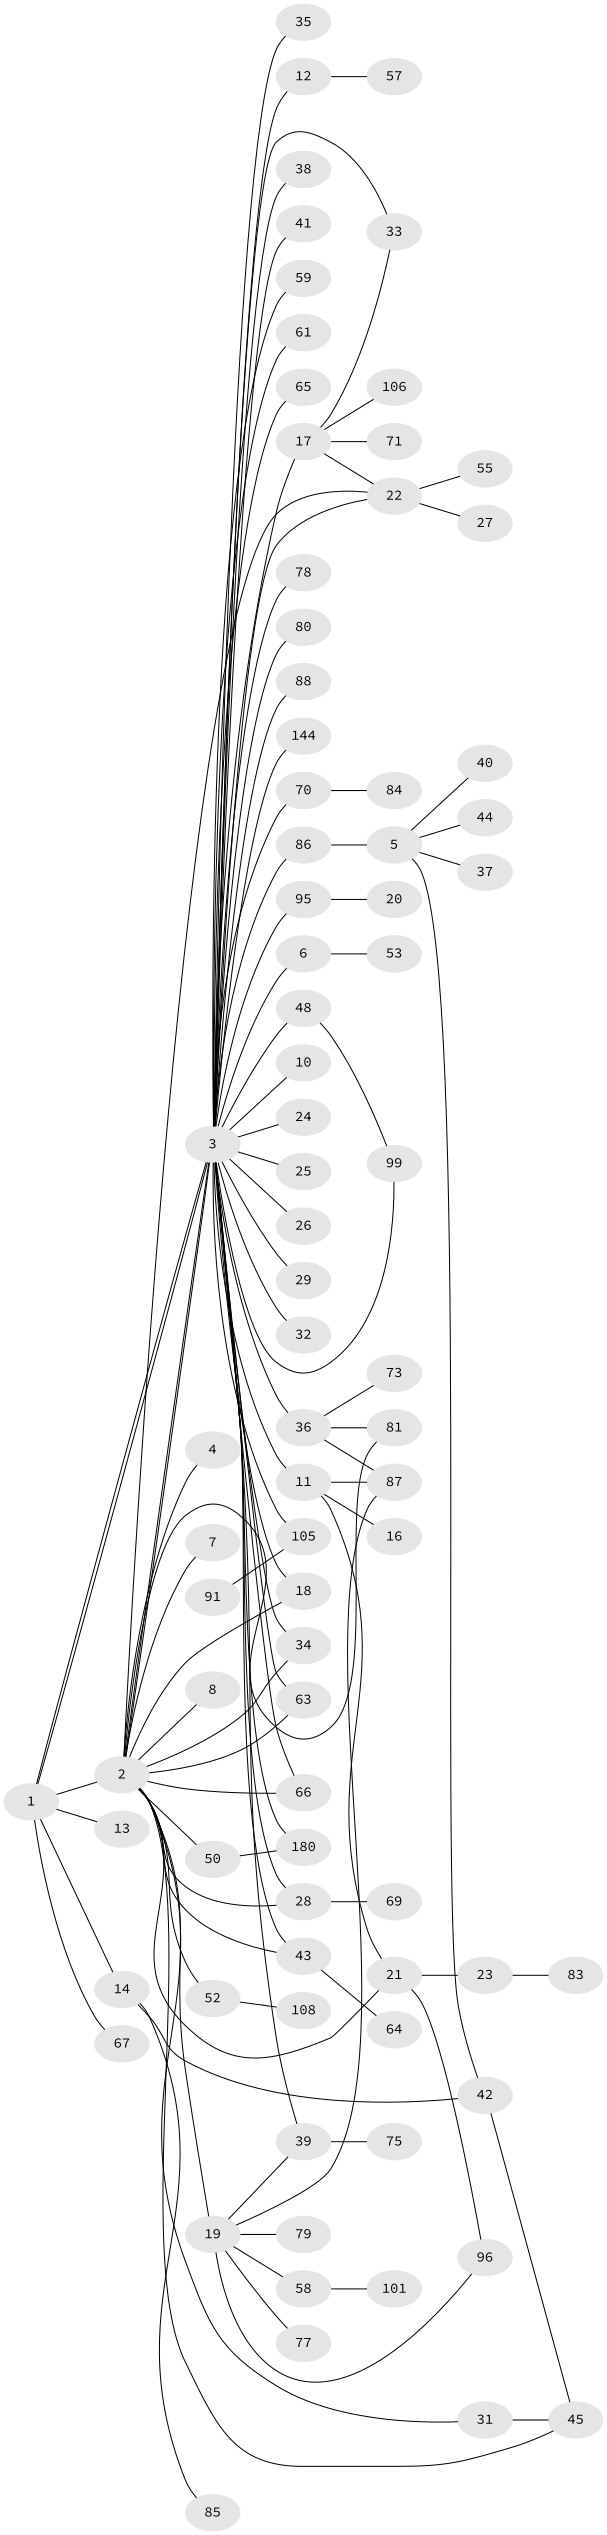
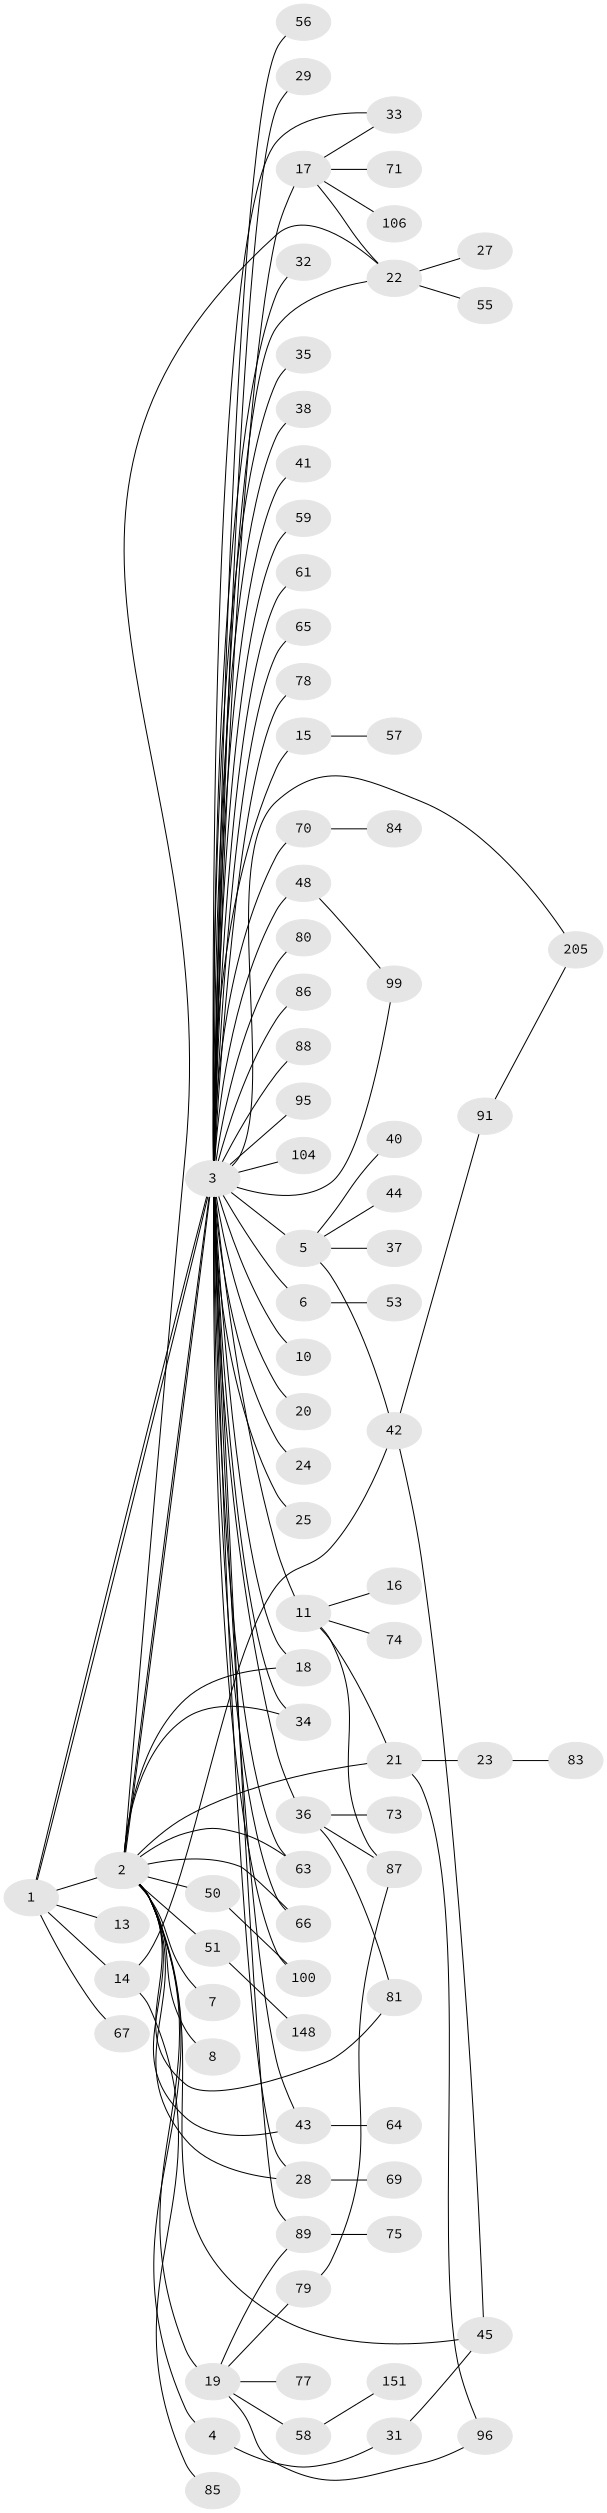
(304, 77) -> (304, 736)
(304, 736) -> (304, 1156)
(349, 845) -> (258, 1214)
(349, 899) -> (241, 1301)
(304, 1226) -> (304, 22)
none -> (440, 1274)
(304, 1537) -> (576, 950)
none -> (394, 1641)
(304, 1847) -> (304, 1978)
(360, 1927) -> (359, 2083)
(213, 1999) -> (213, 1948)
(304, 2011) -> (304, 2033)
(304, 2142) -> (304, 2234)
(184, 2255) -> (304, 2467)
(394, 2289) -> (394, 2382)
